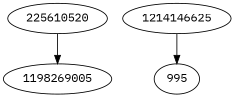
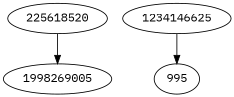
(58, 18) -> (58, 18)
(177, 18) -> (177, 18)
(58, 79) -> (58, 79)
